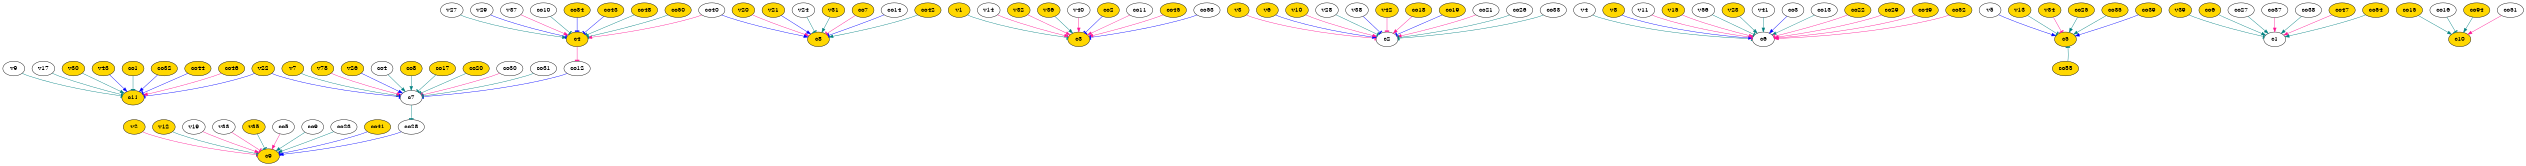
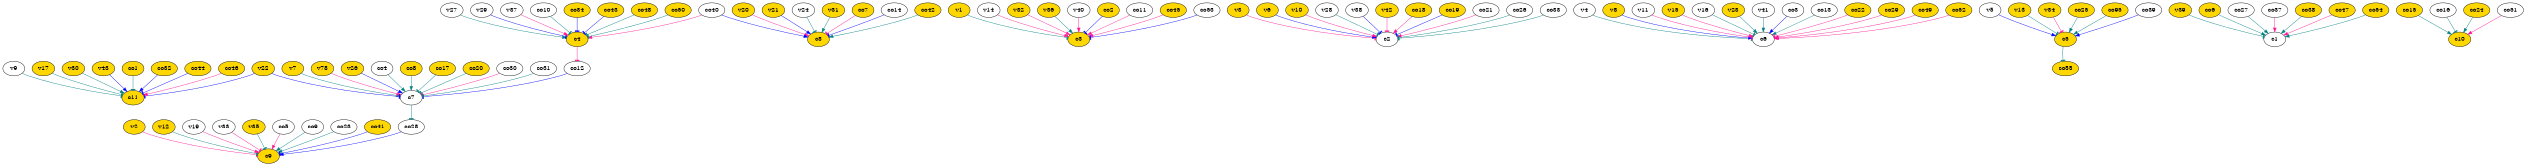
(1703, 10) -> (1703, 10)
(2115, 10) -> (2115, 10)
(2149, 10) -> (2149, 10)
(2308, 10) -> (2308, 10)
(2477, 10) -> (2477, 10)
(2068, 55) -> (2063, 53)
(43, 69) -> (43, 69)
